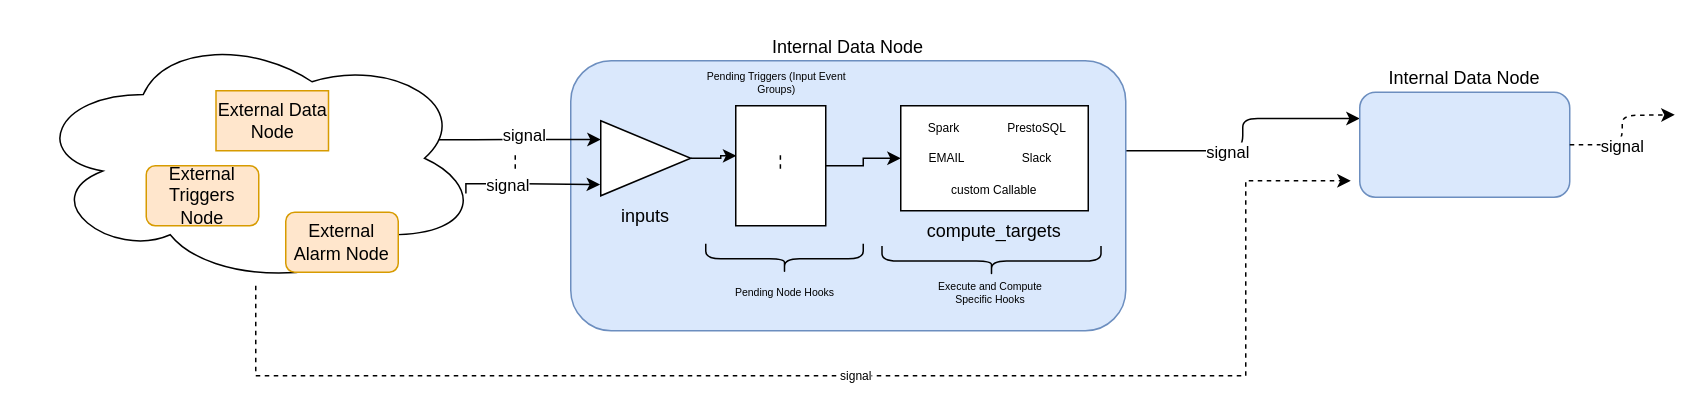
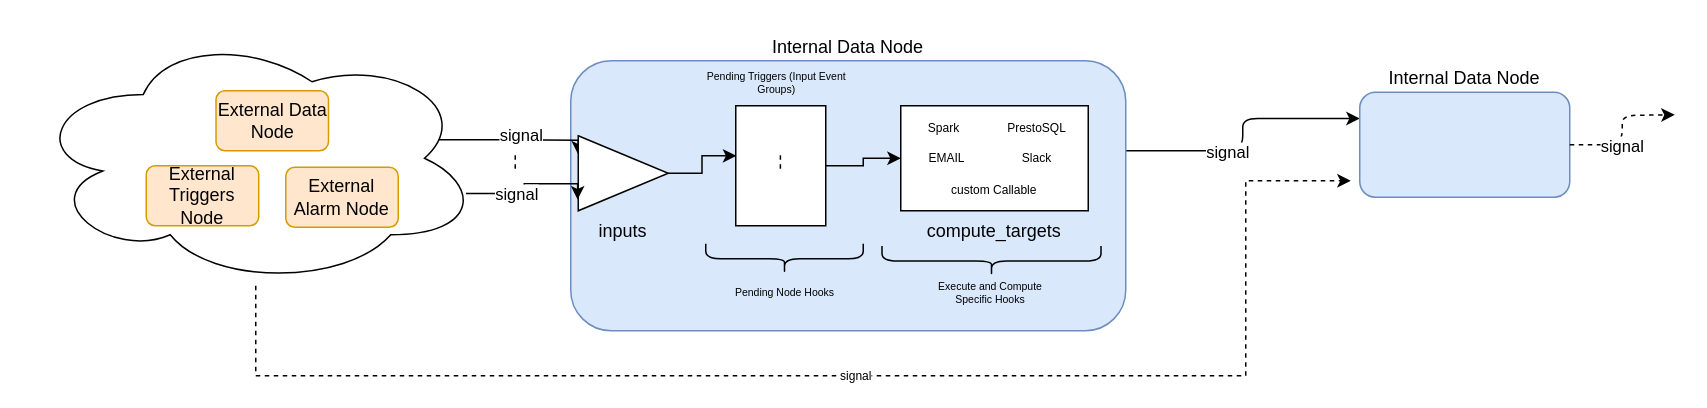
(272, 121) -> (272, 121)
(646, 158) -> (623, 173)
(342, 242) -> (342, 197)
